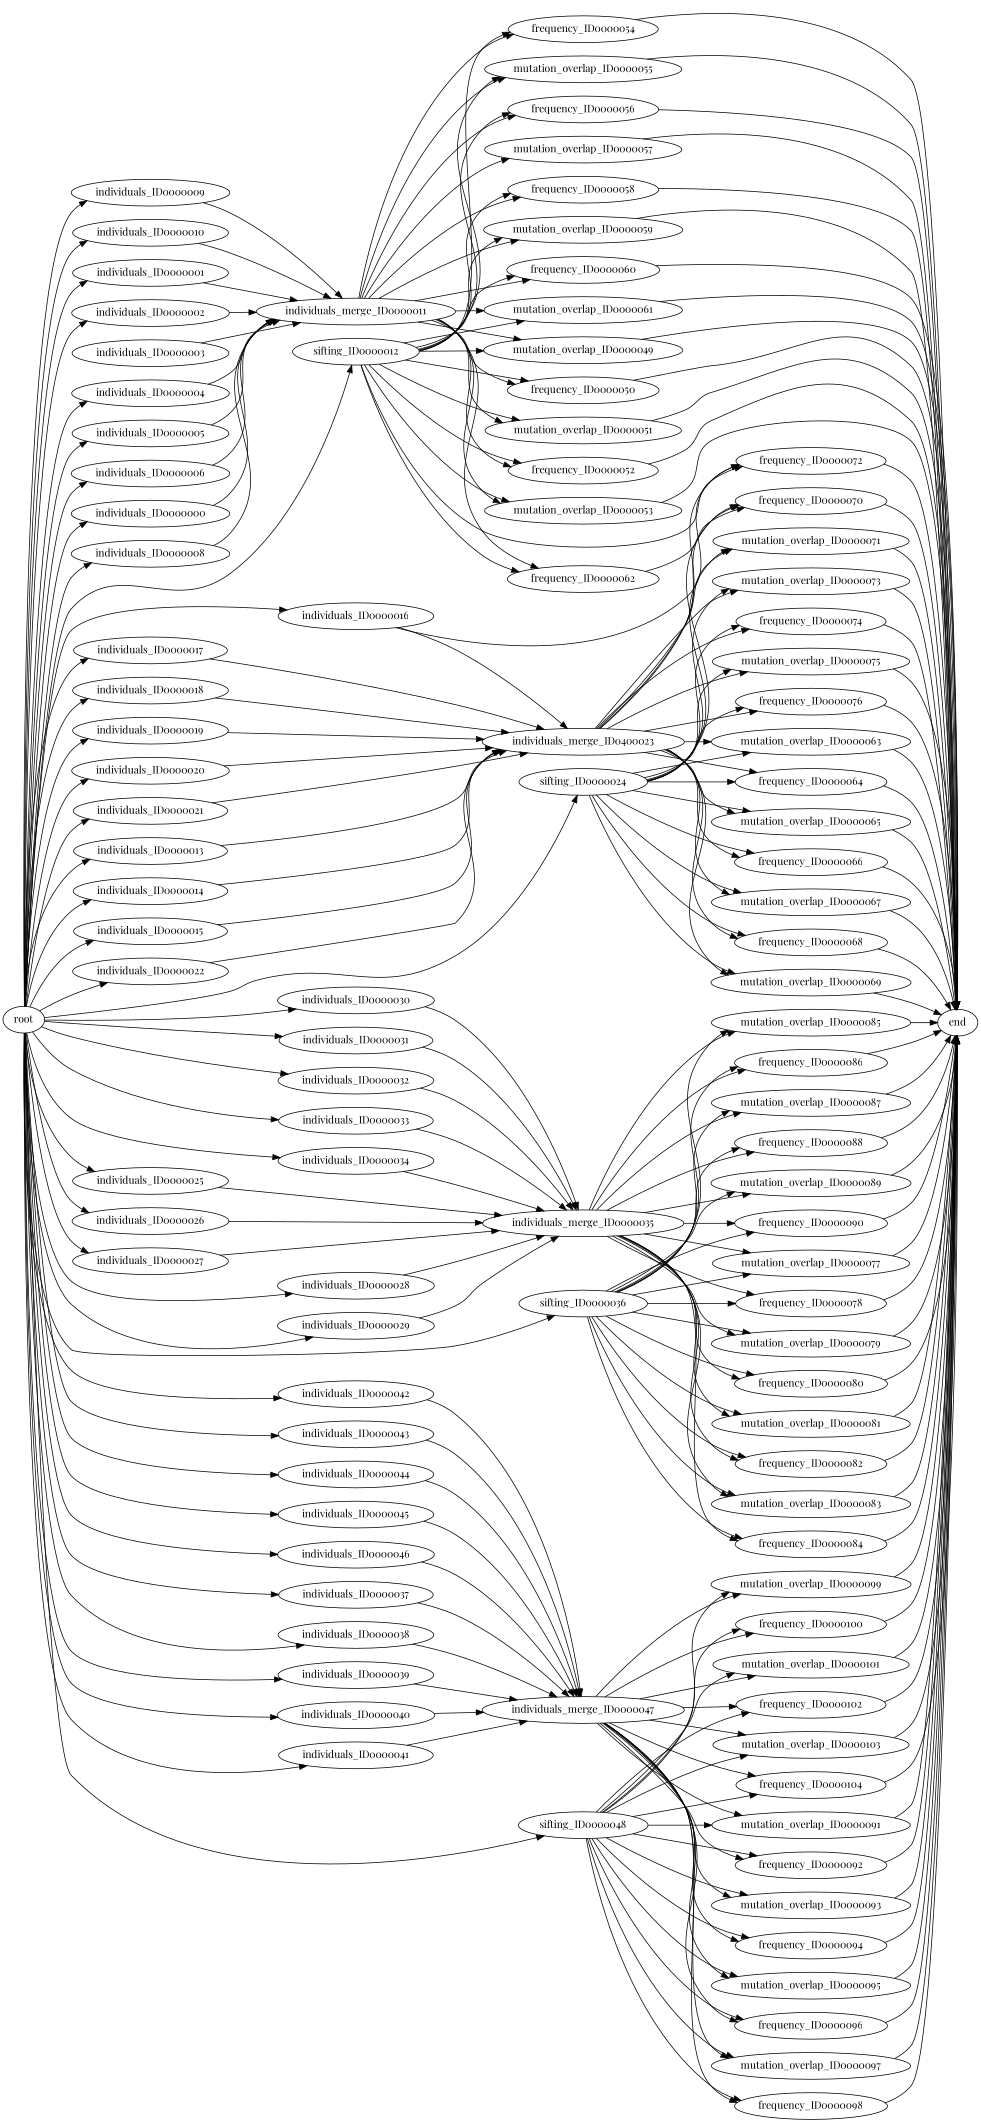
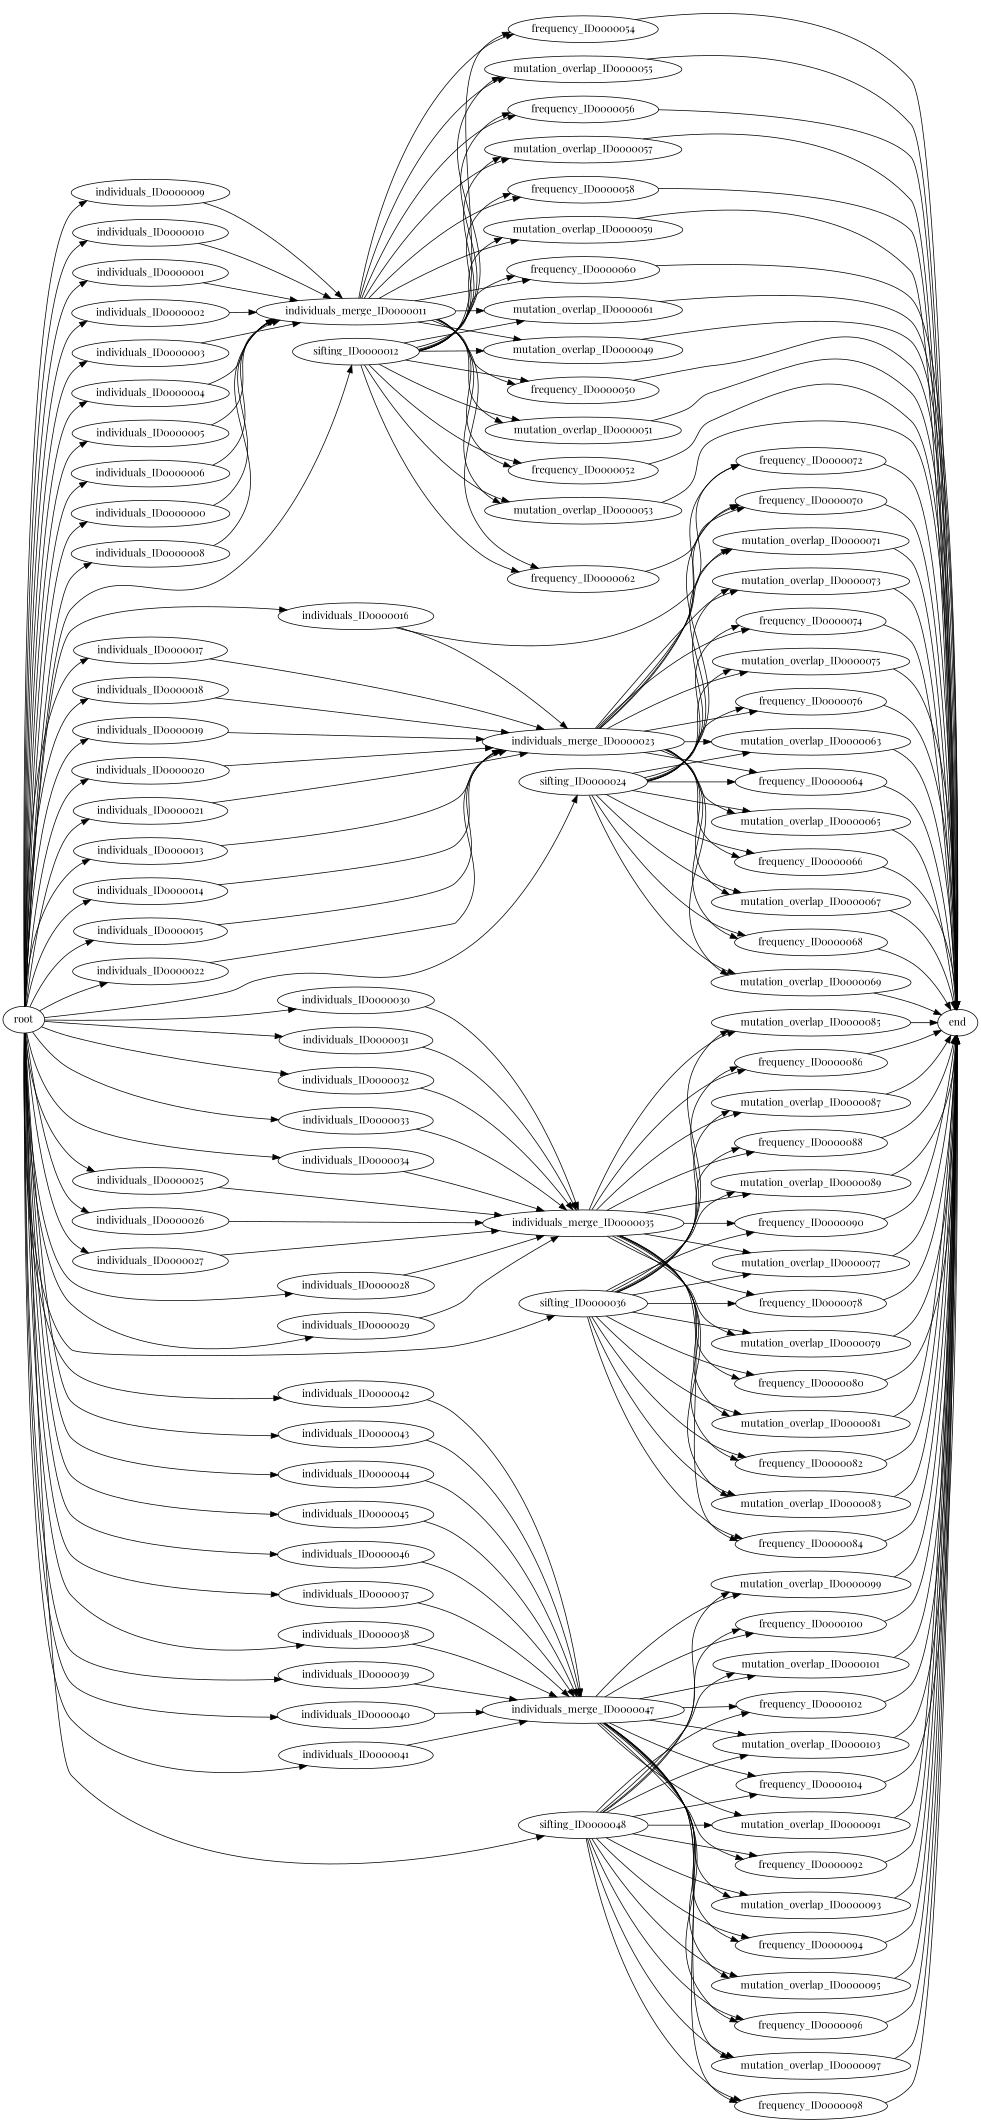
(522, 542) -> (471, 264)
none -> (32, 682)
(583, 742) -> (583, 742)
